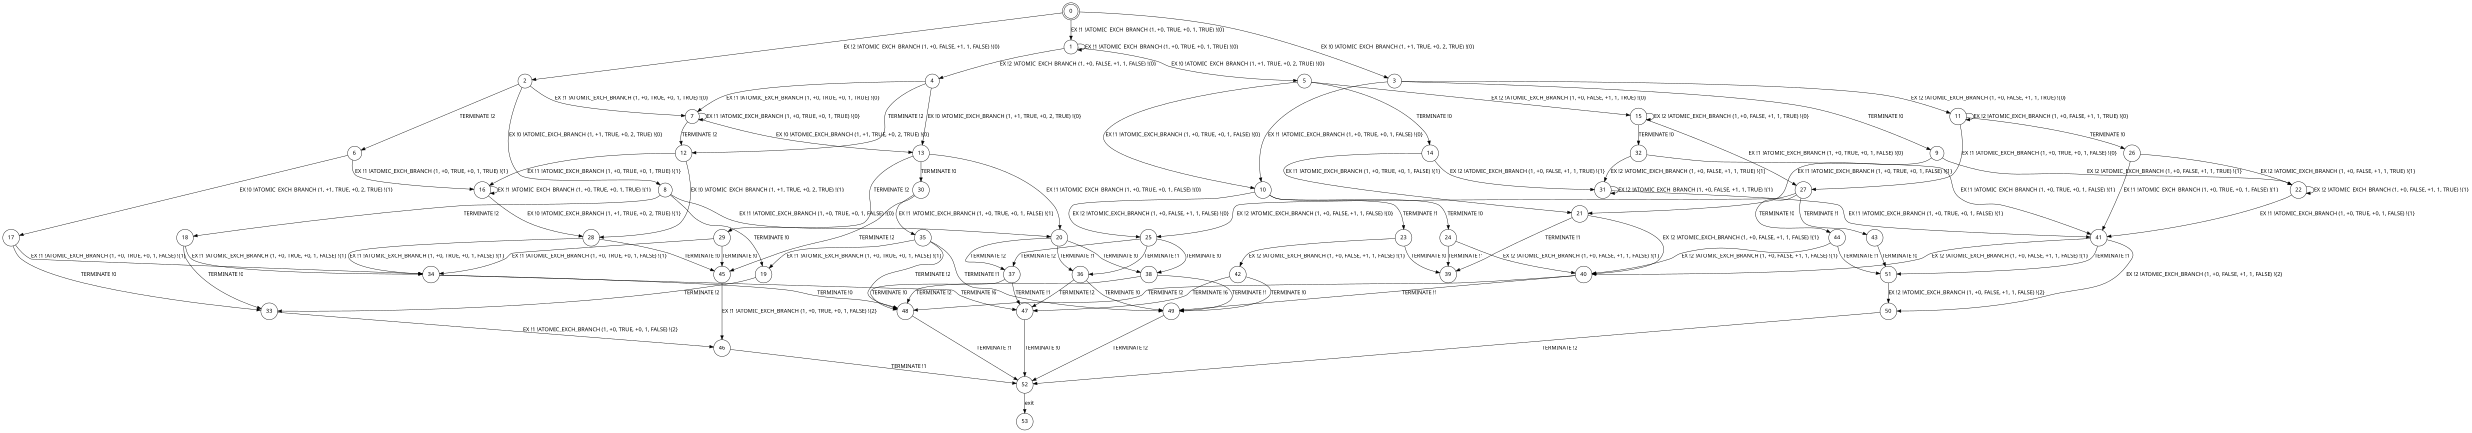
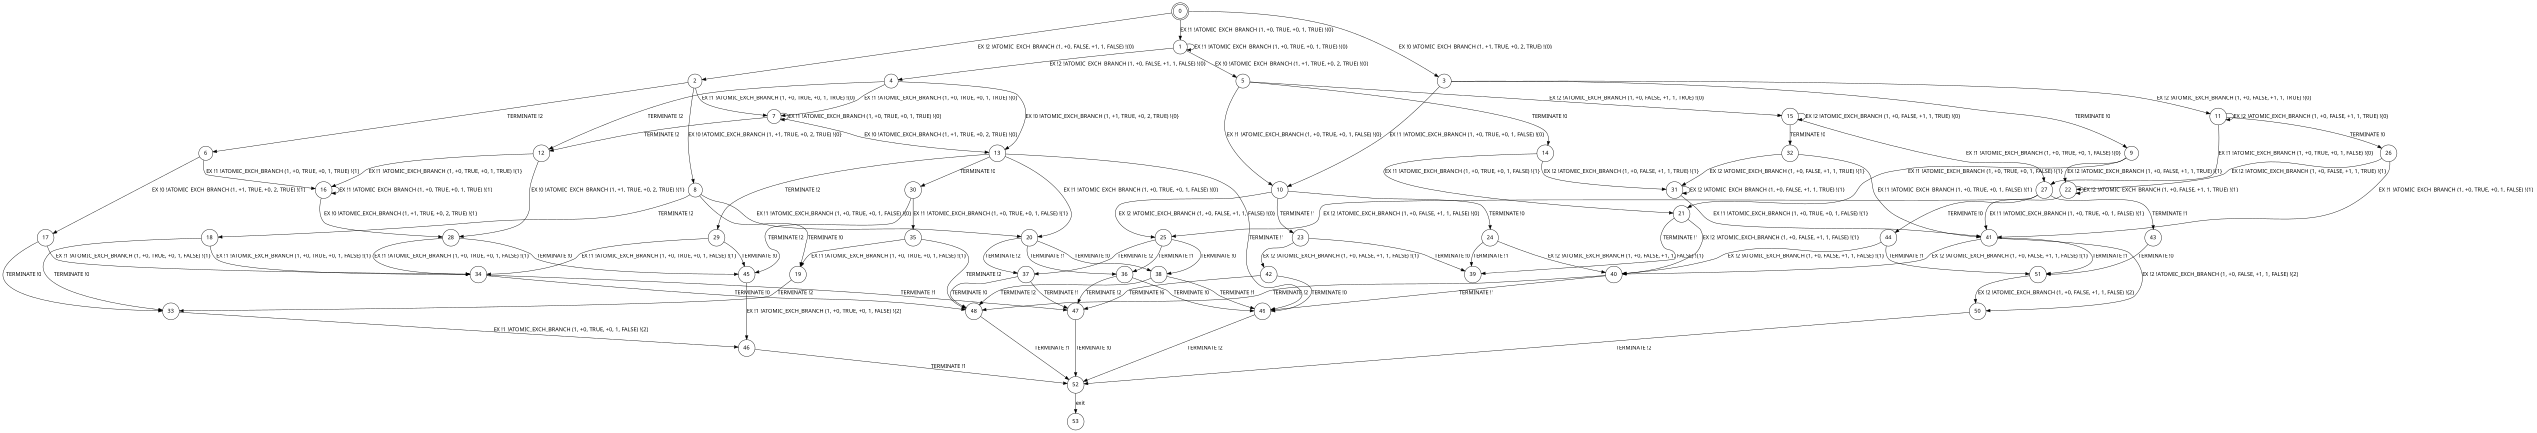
(979, 293) -> (918, 293)
(1026, 299) -> (1212, 179)
